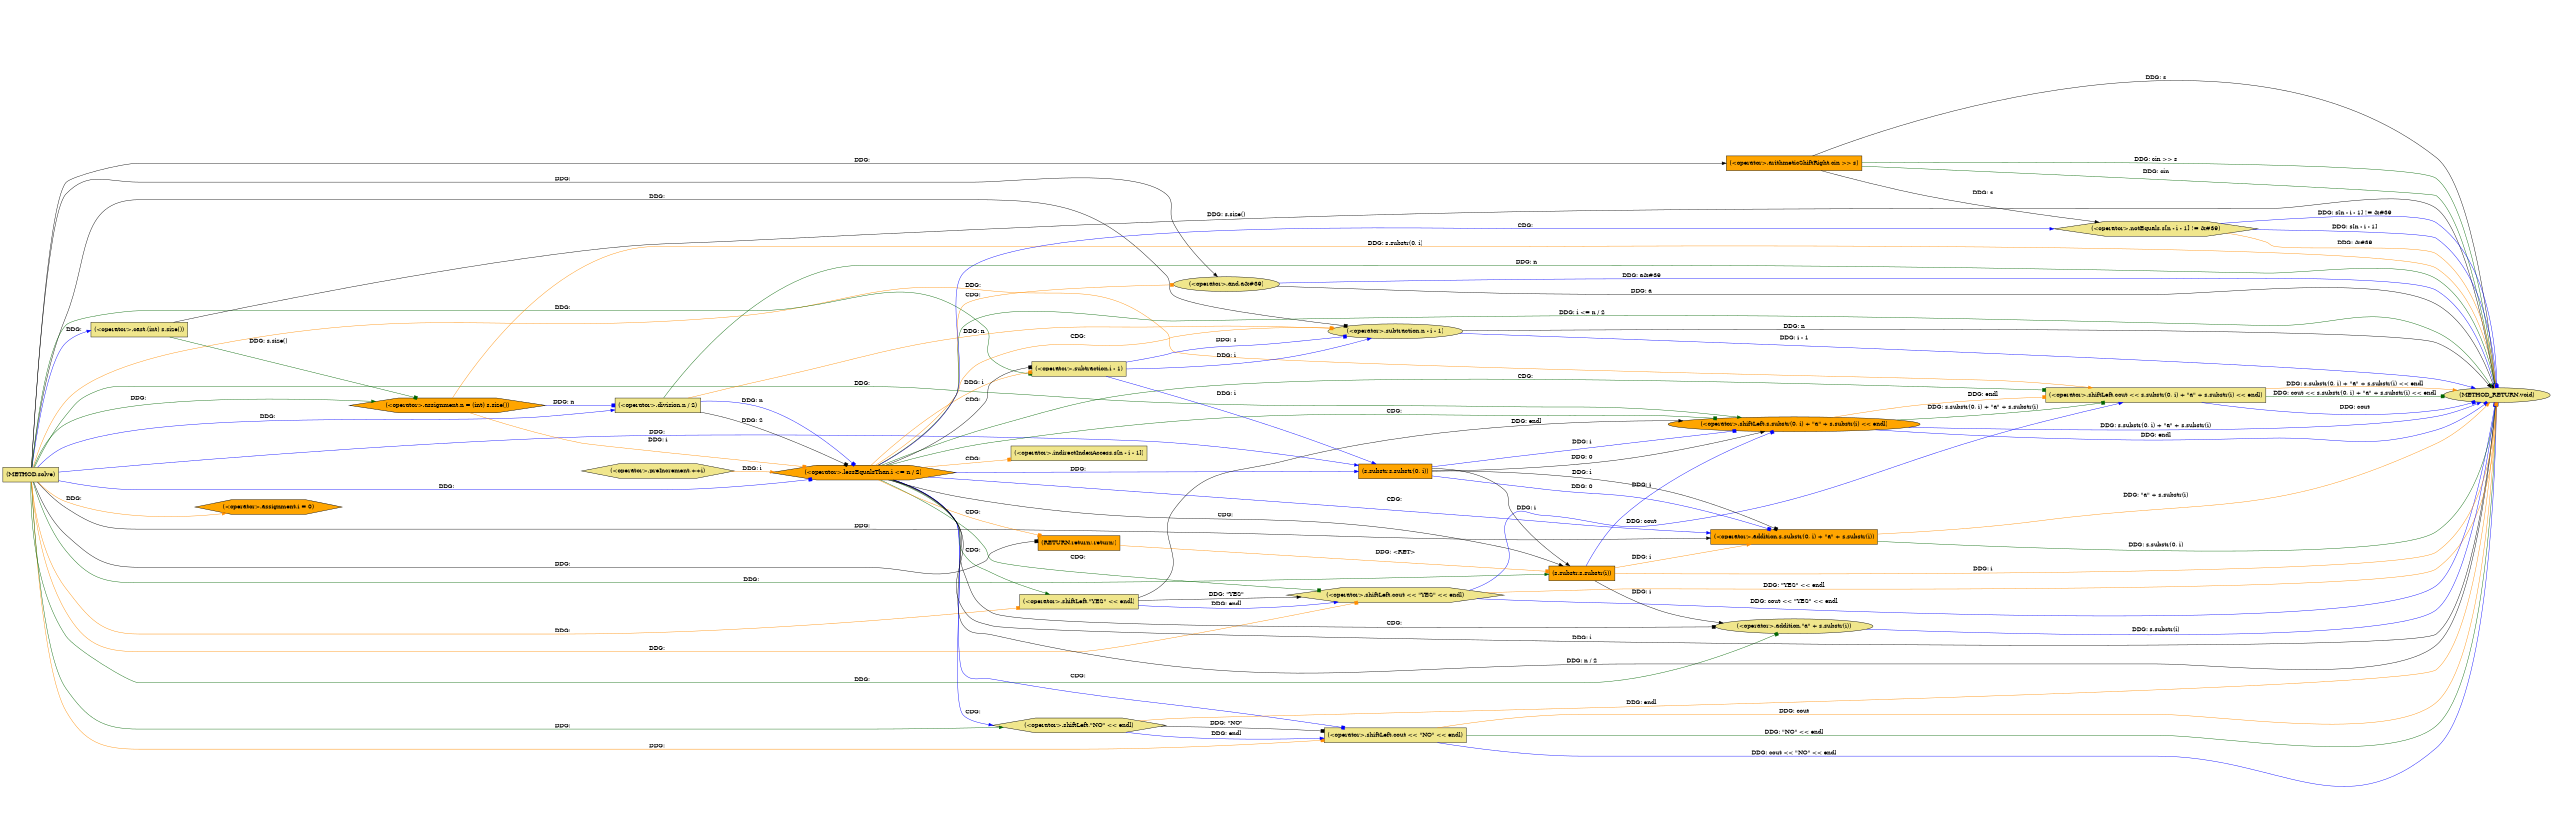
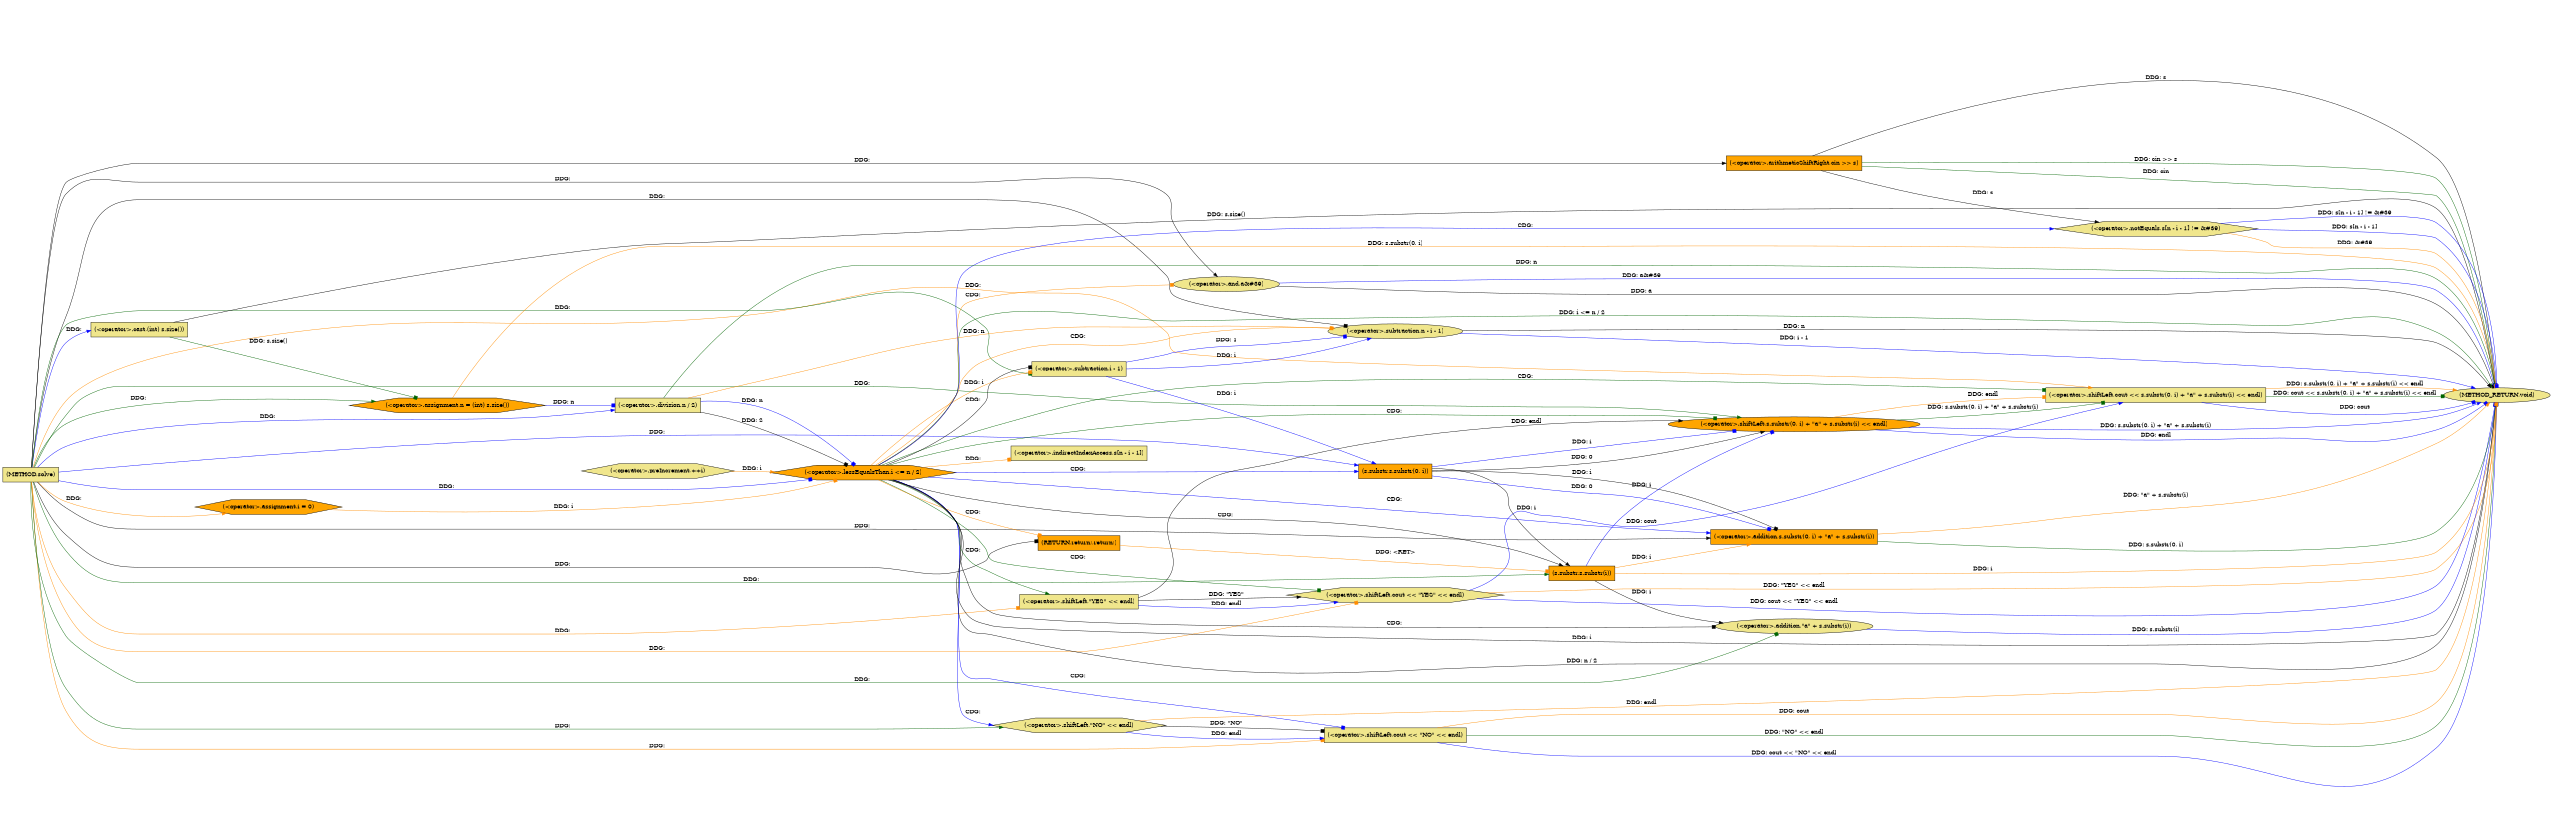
(634, 449) -> (582, 510)
(974, 459) -> (974, 459)
(1079, 469) -> (1079, 469)
